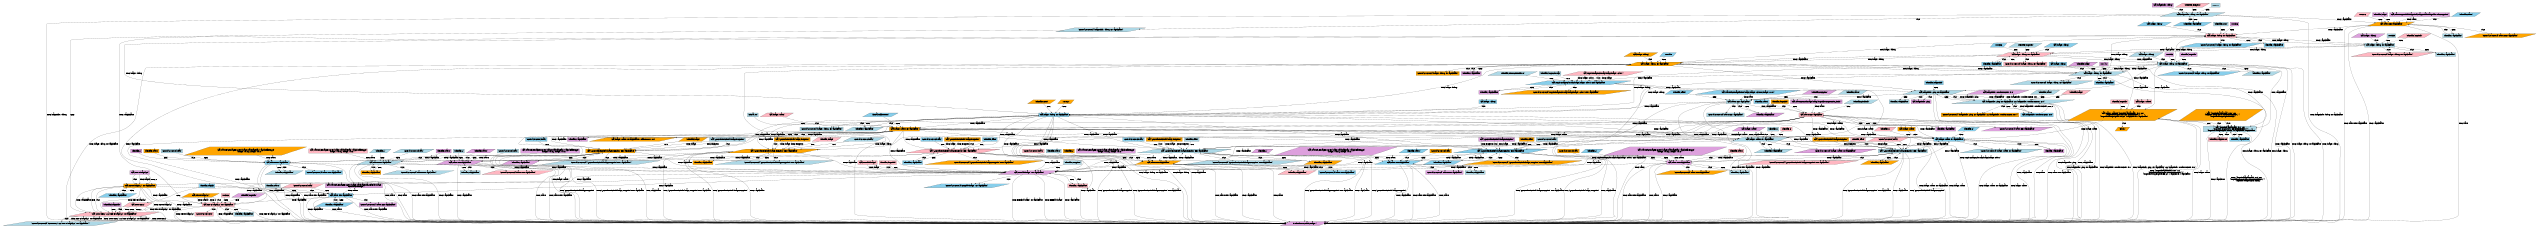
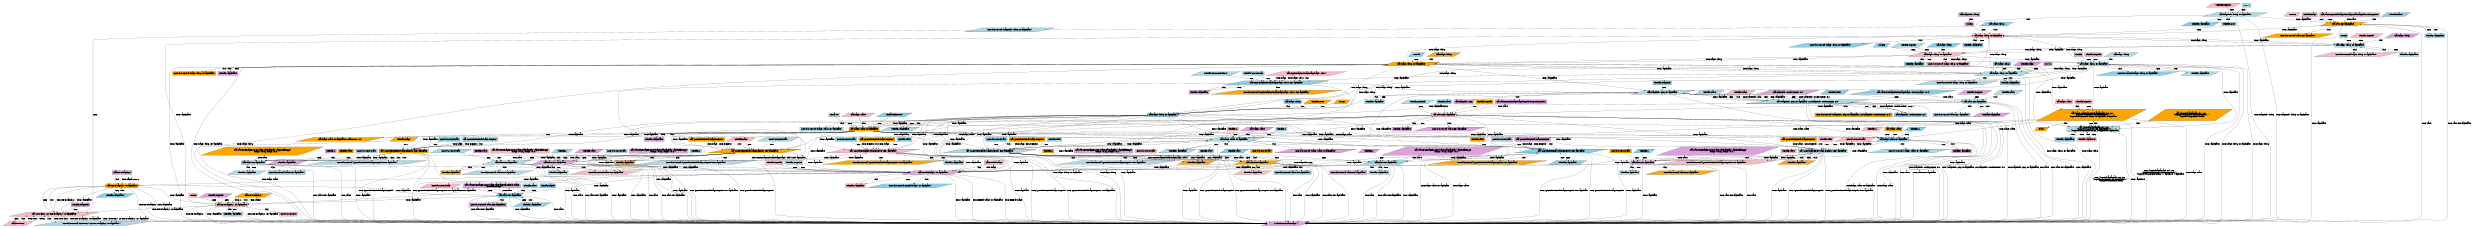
(2177, 10) -> (1969, 19)
(173, 195) -> (16, 217)
